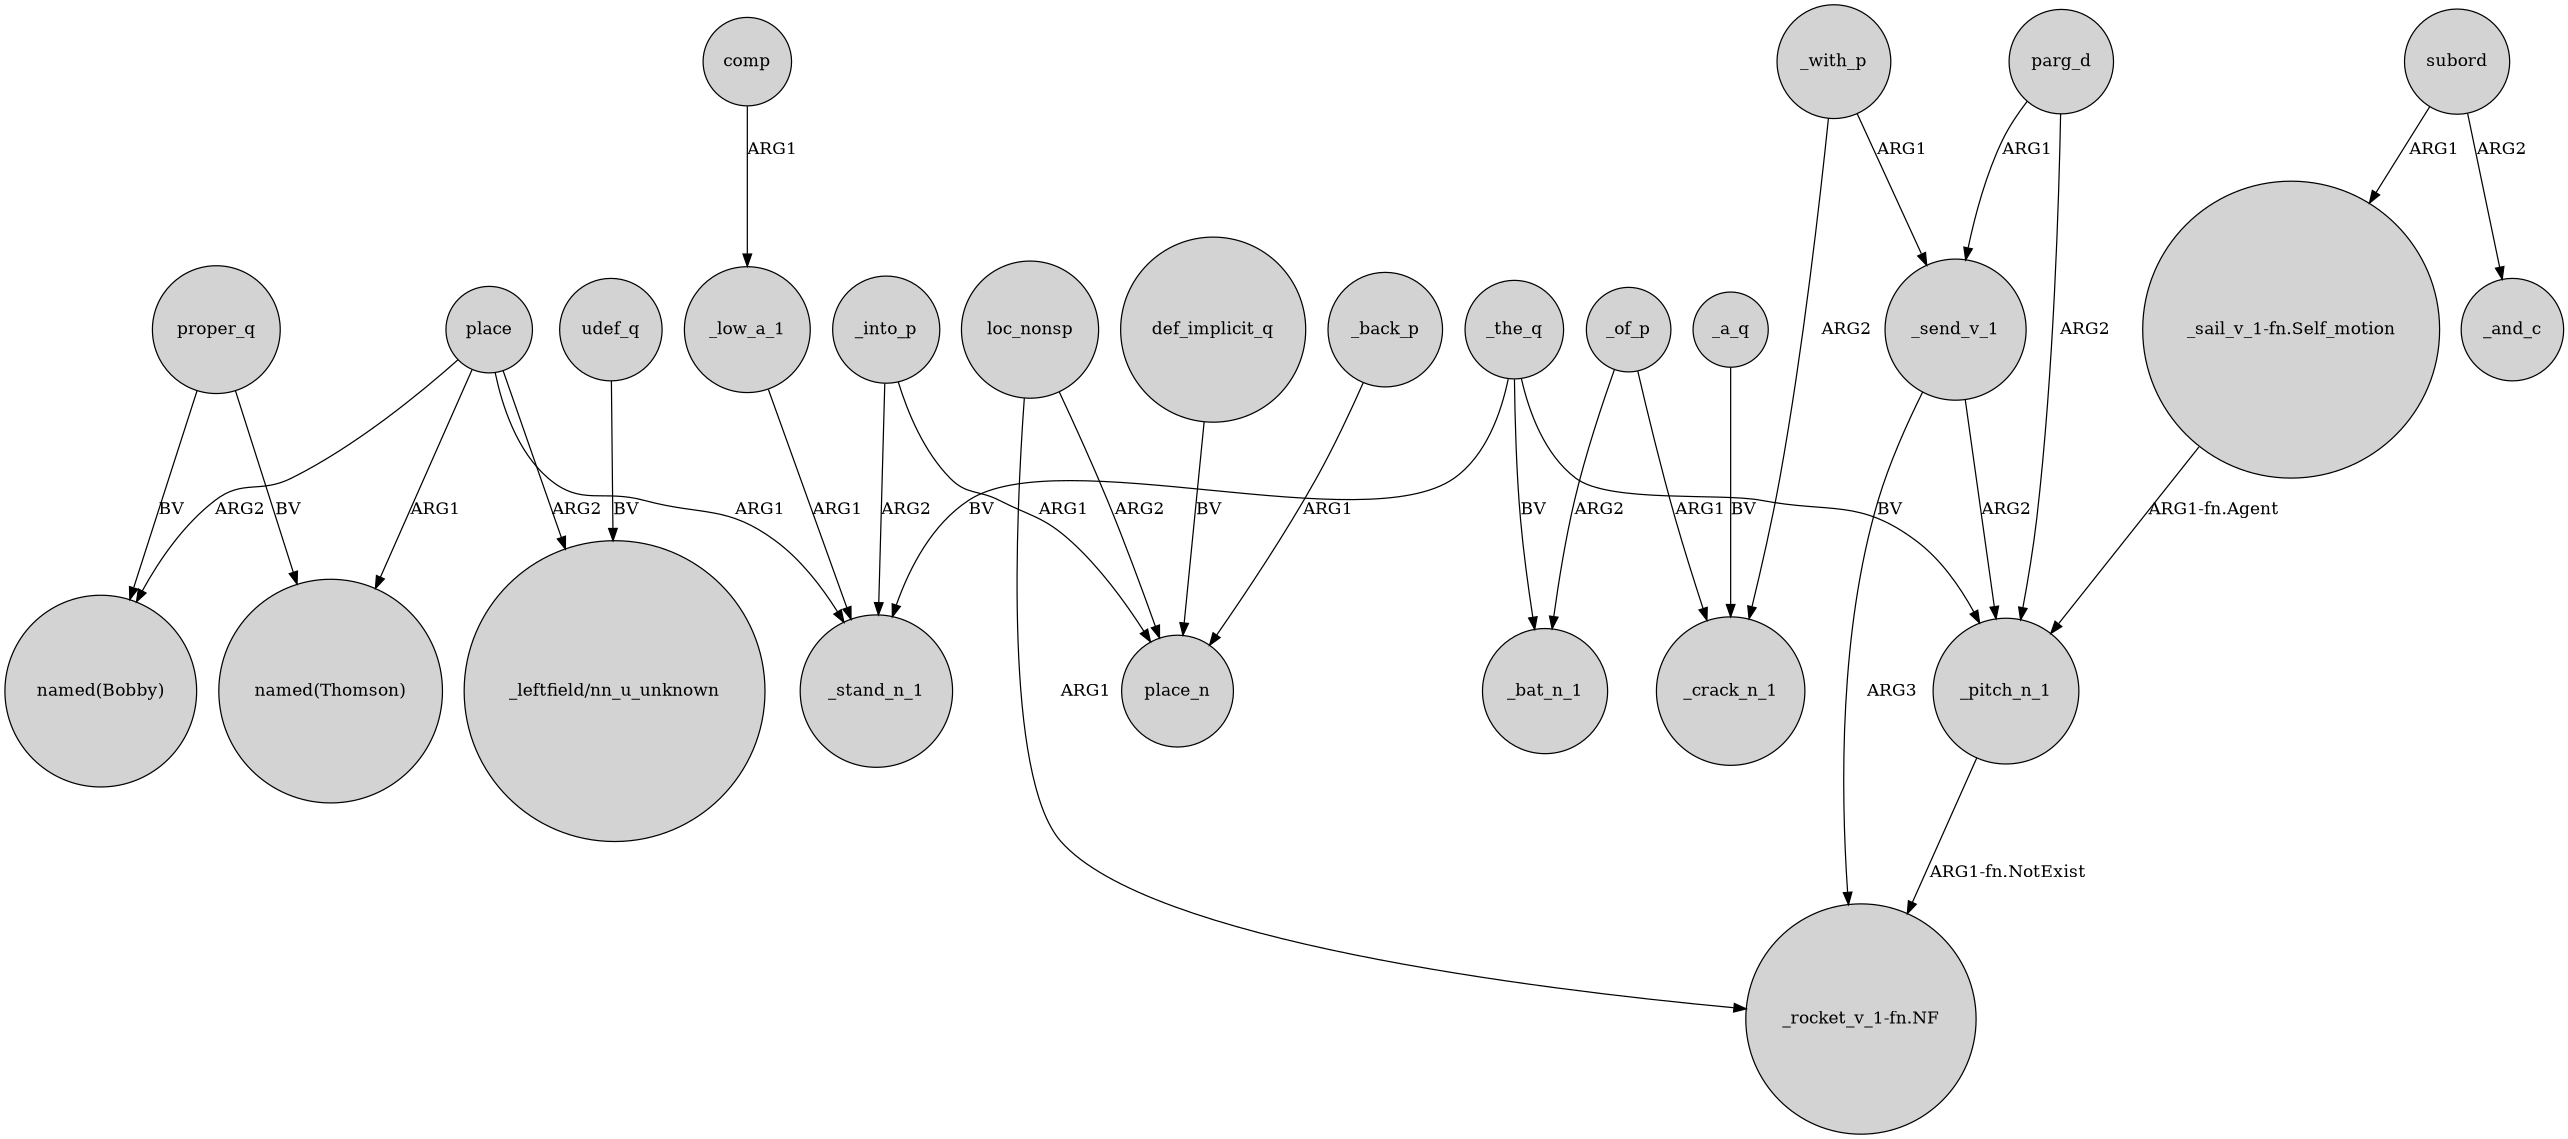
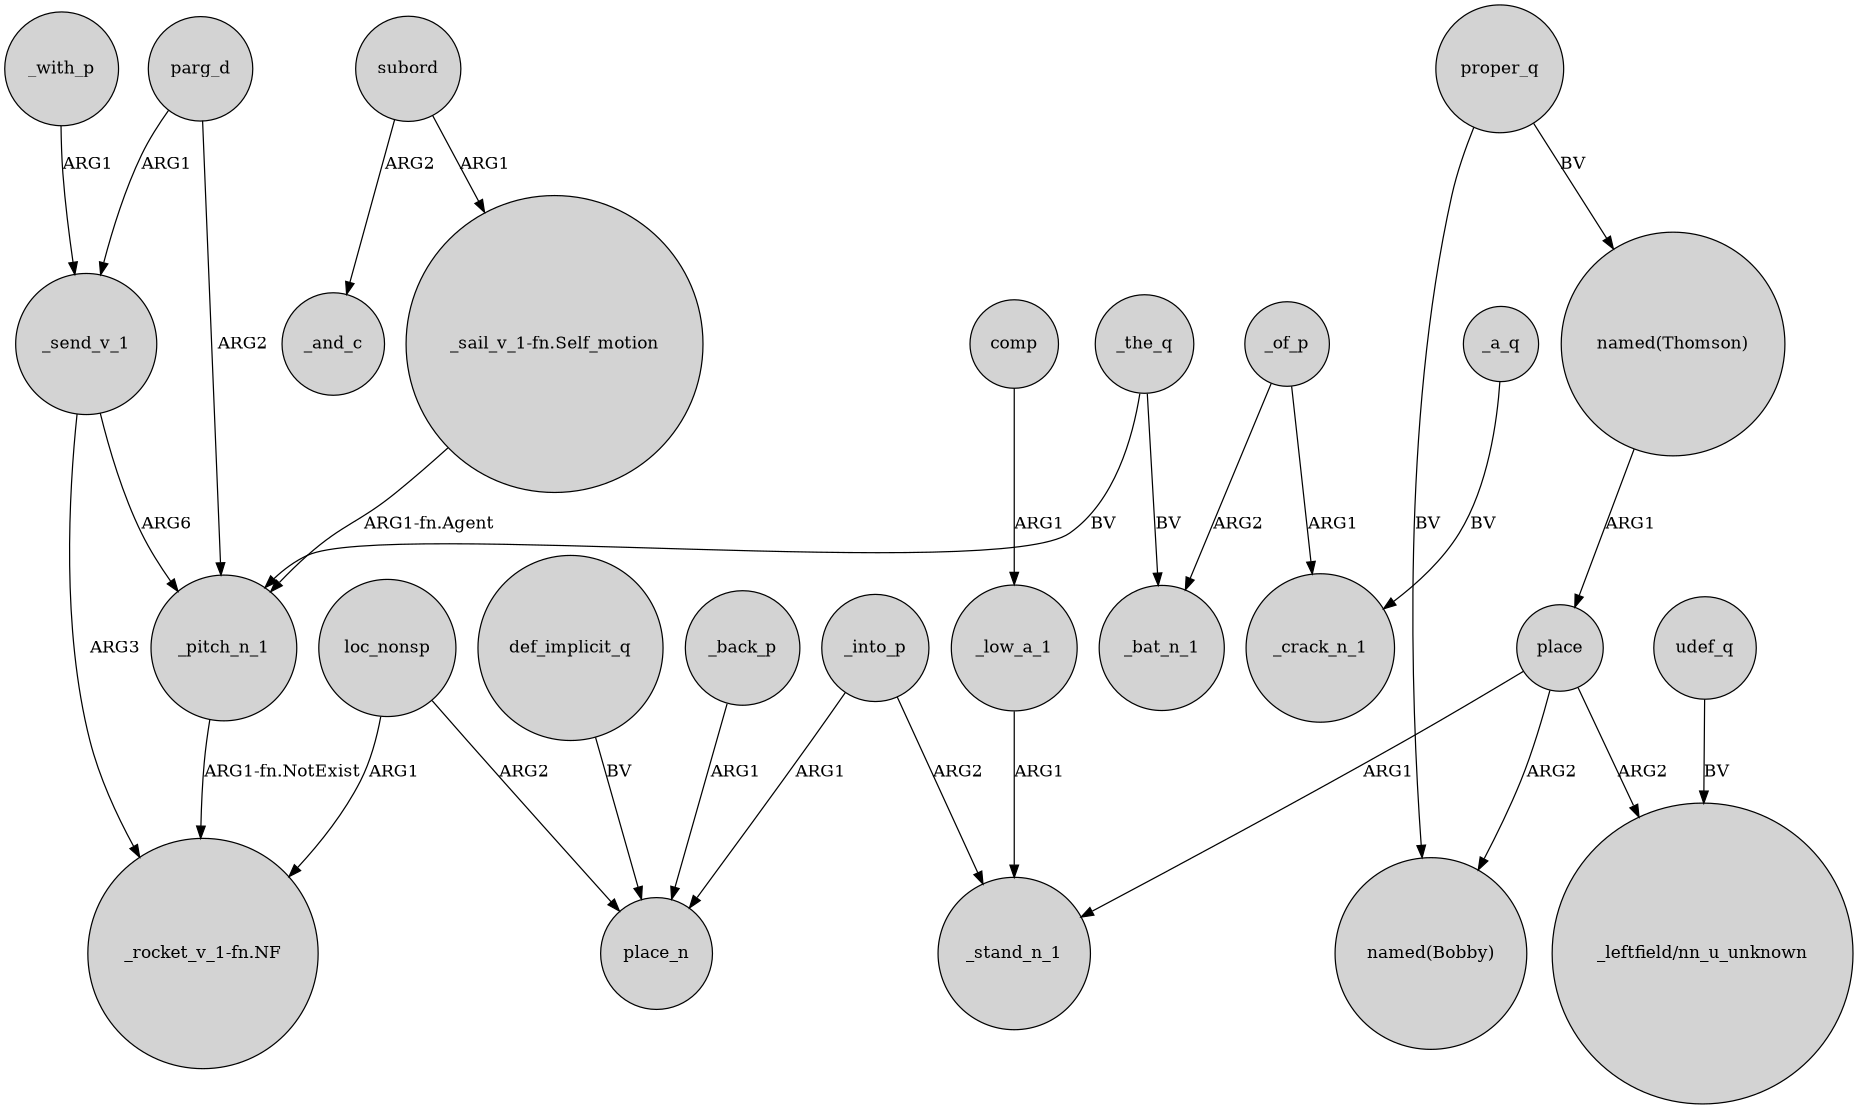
(1798, 364) -> none
(426, 473) -> (1607, 522)
(1223, 491) -> none
(2007, 510) -> (167, 524)
